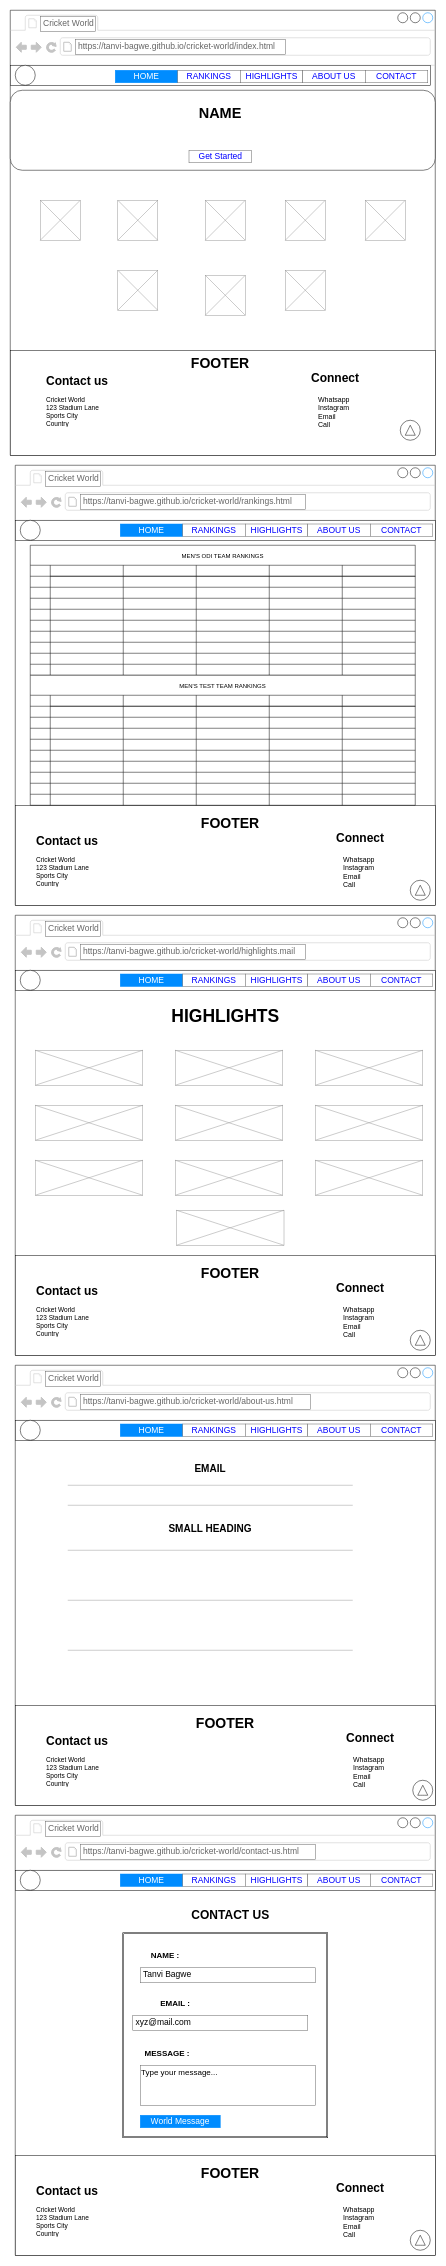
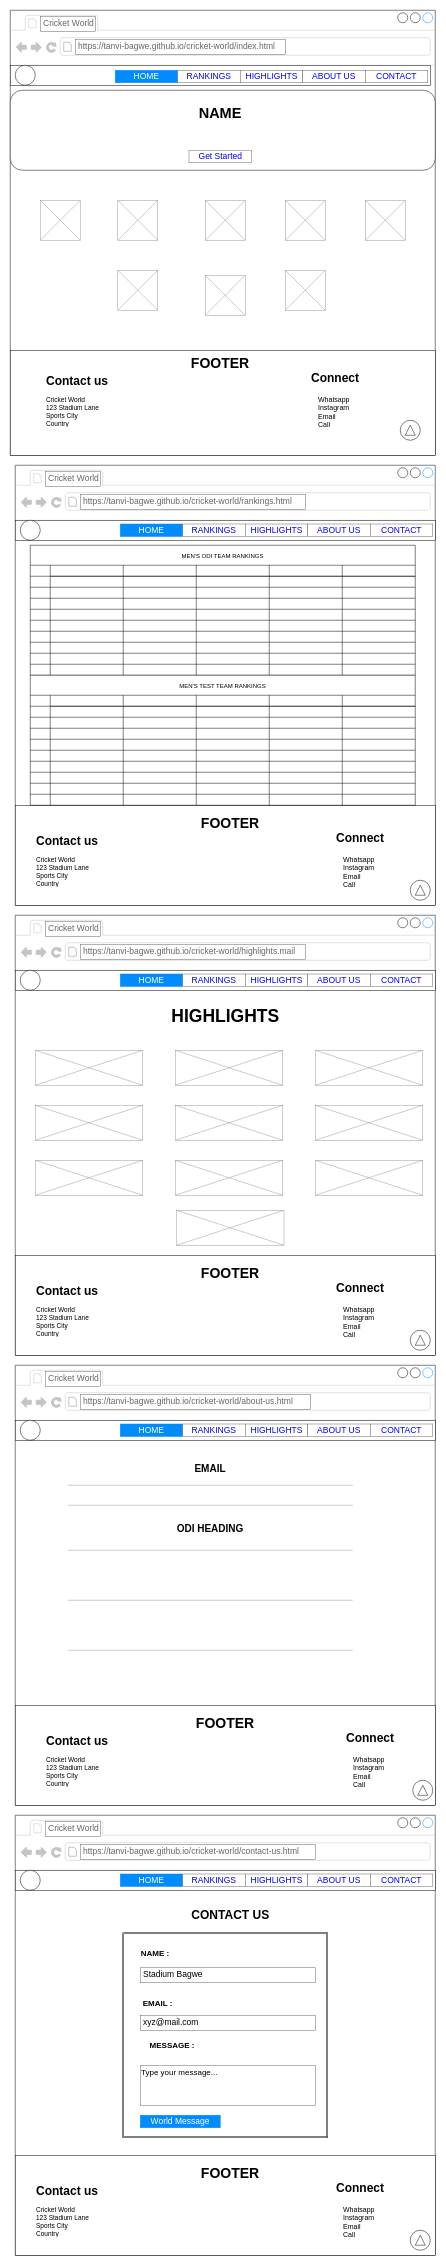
(210, 1528) -> (210, 1528)
(165, 1955) -> (155, 1953)
(167, 1975) -> (172, 1975)
(175, 2003) -> (158, 2003)
(220, 2023) -> (228, 2023)
(167, 2053) -> (172, 2045)
